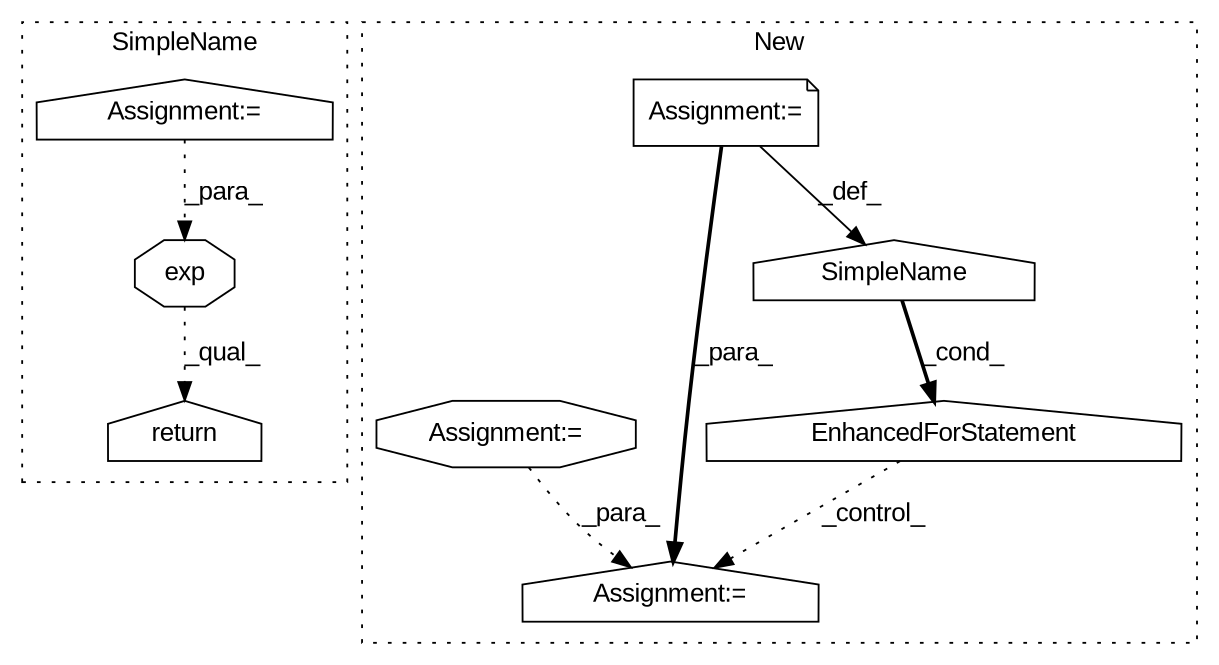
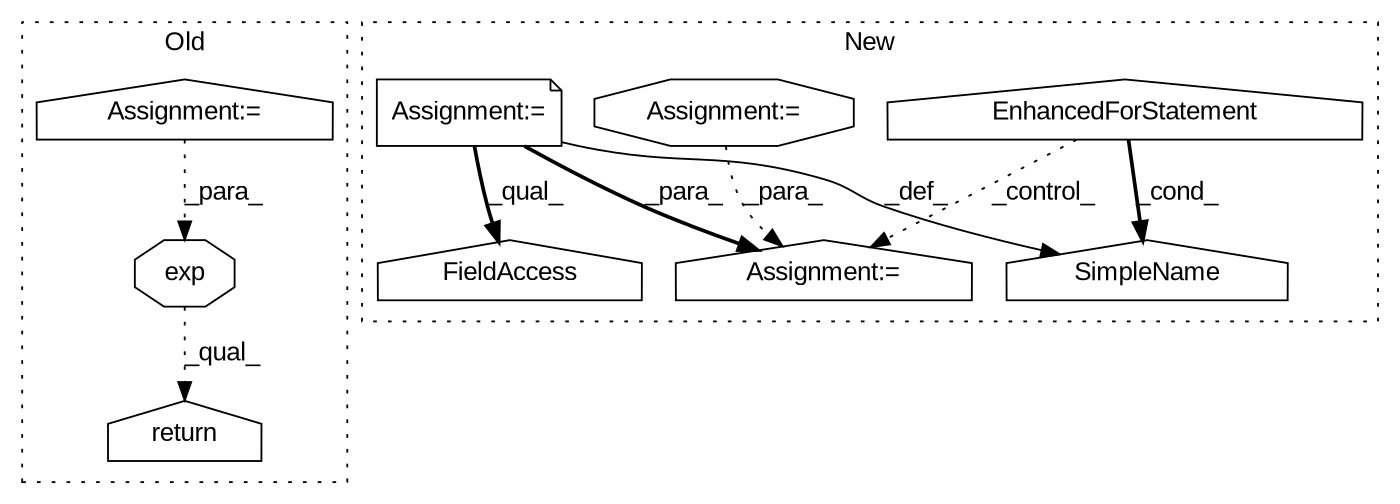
(185, 43) -> (185, 43)
none -> (510, 273)
(915, 342) -> (1134, 181)
